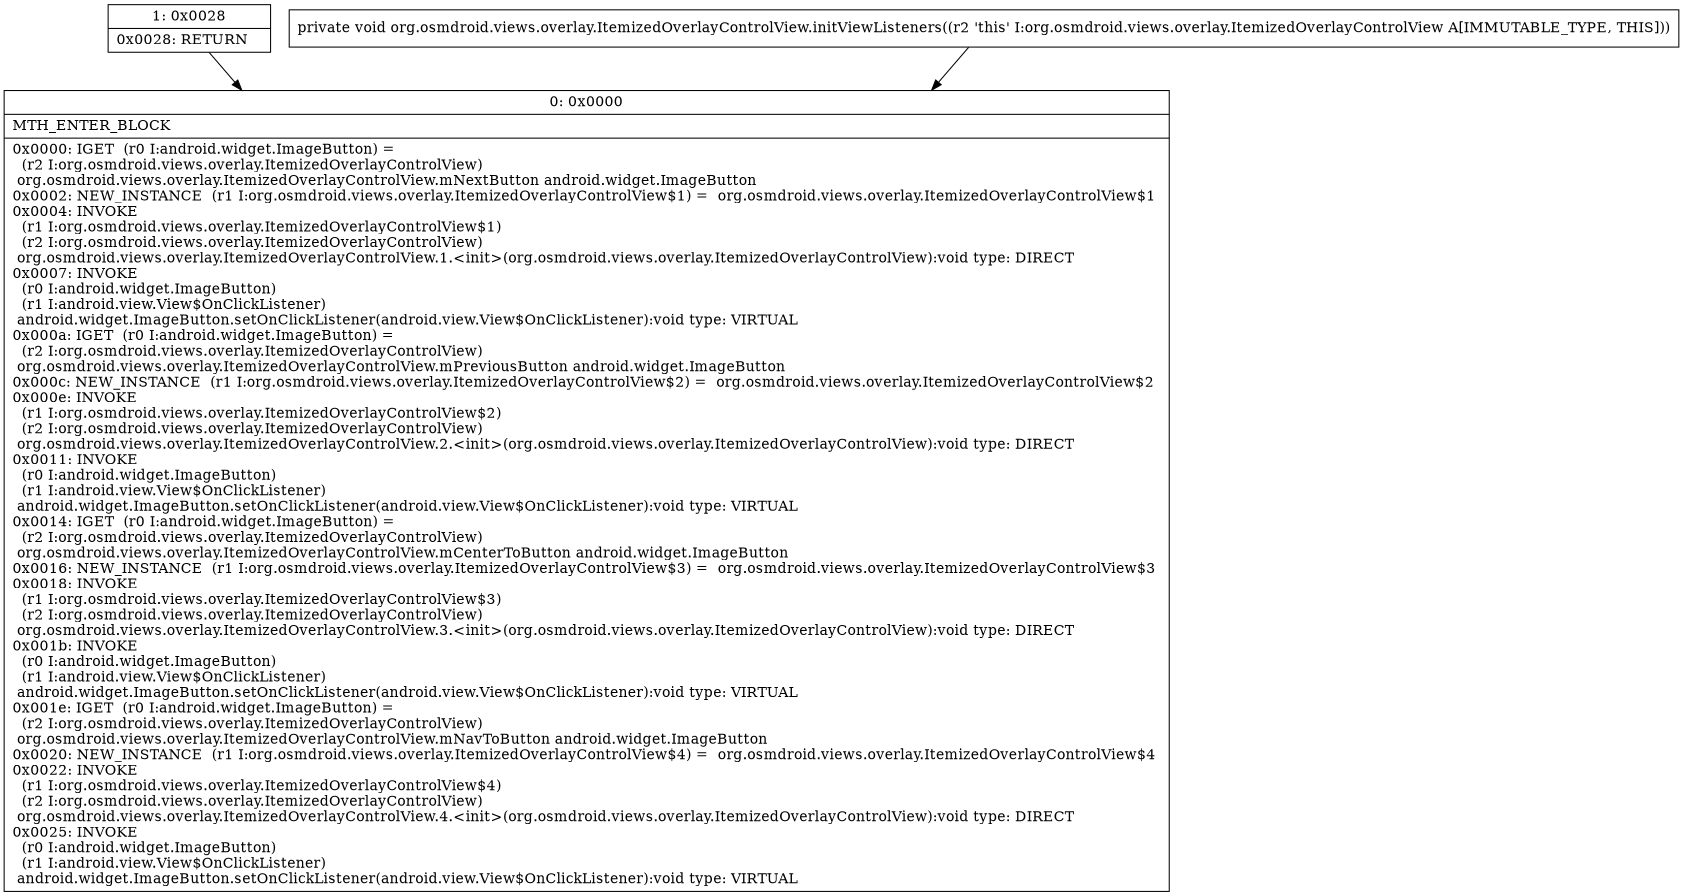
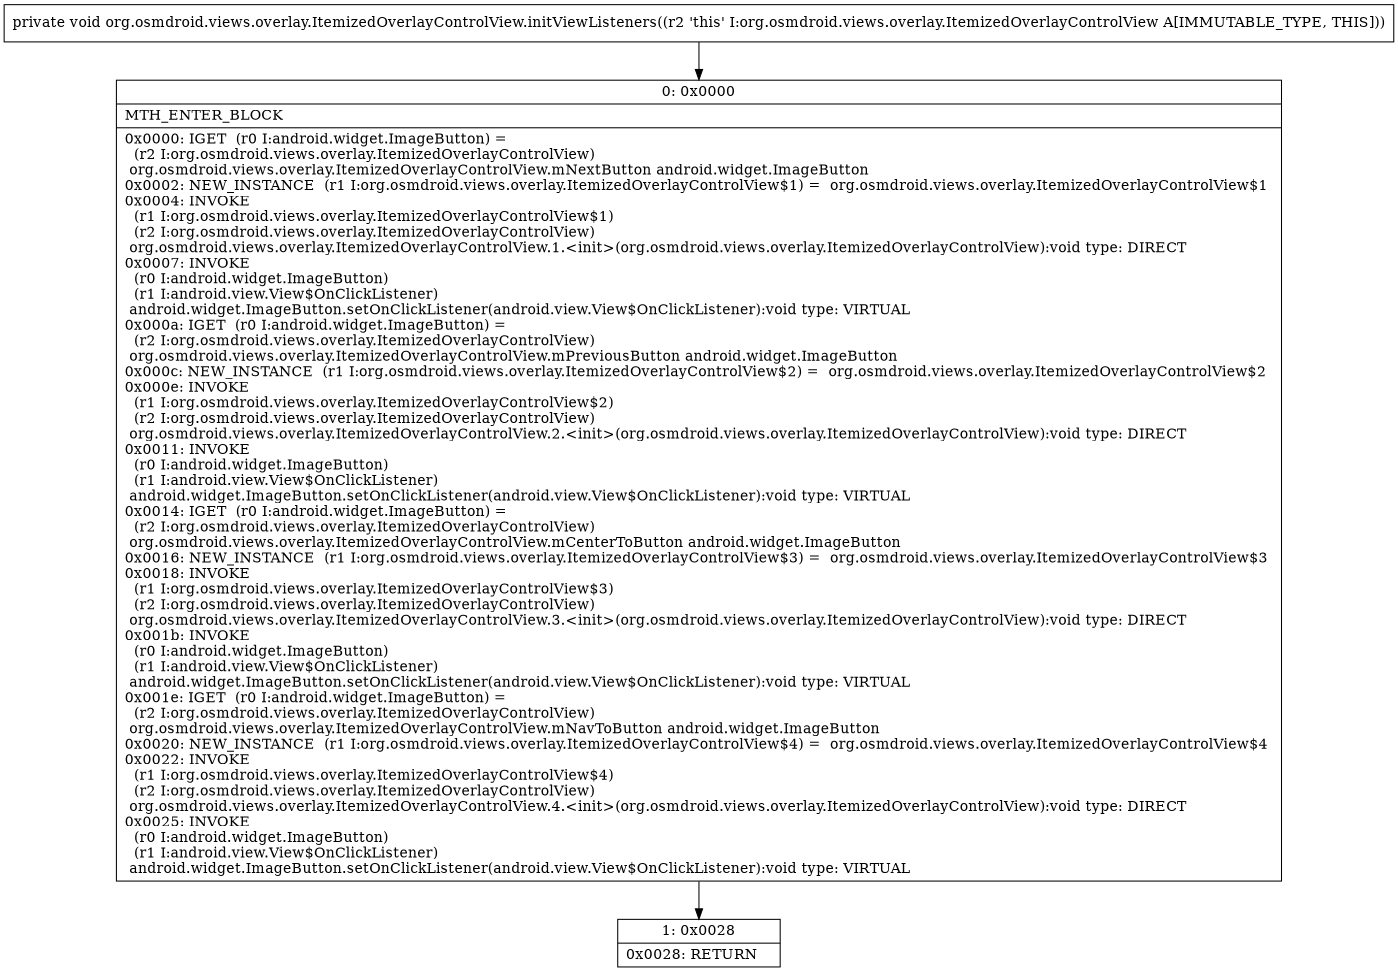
(222, 67) -> (699, 895)
